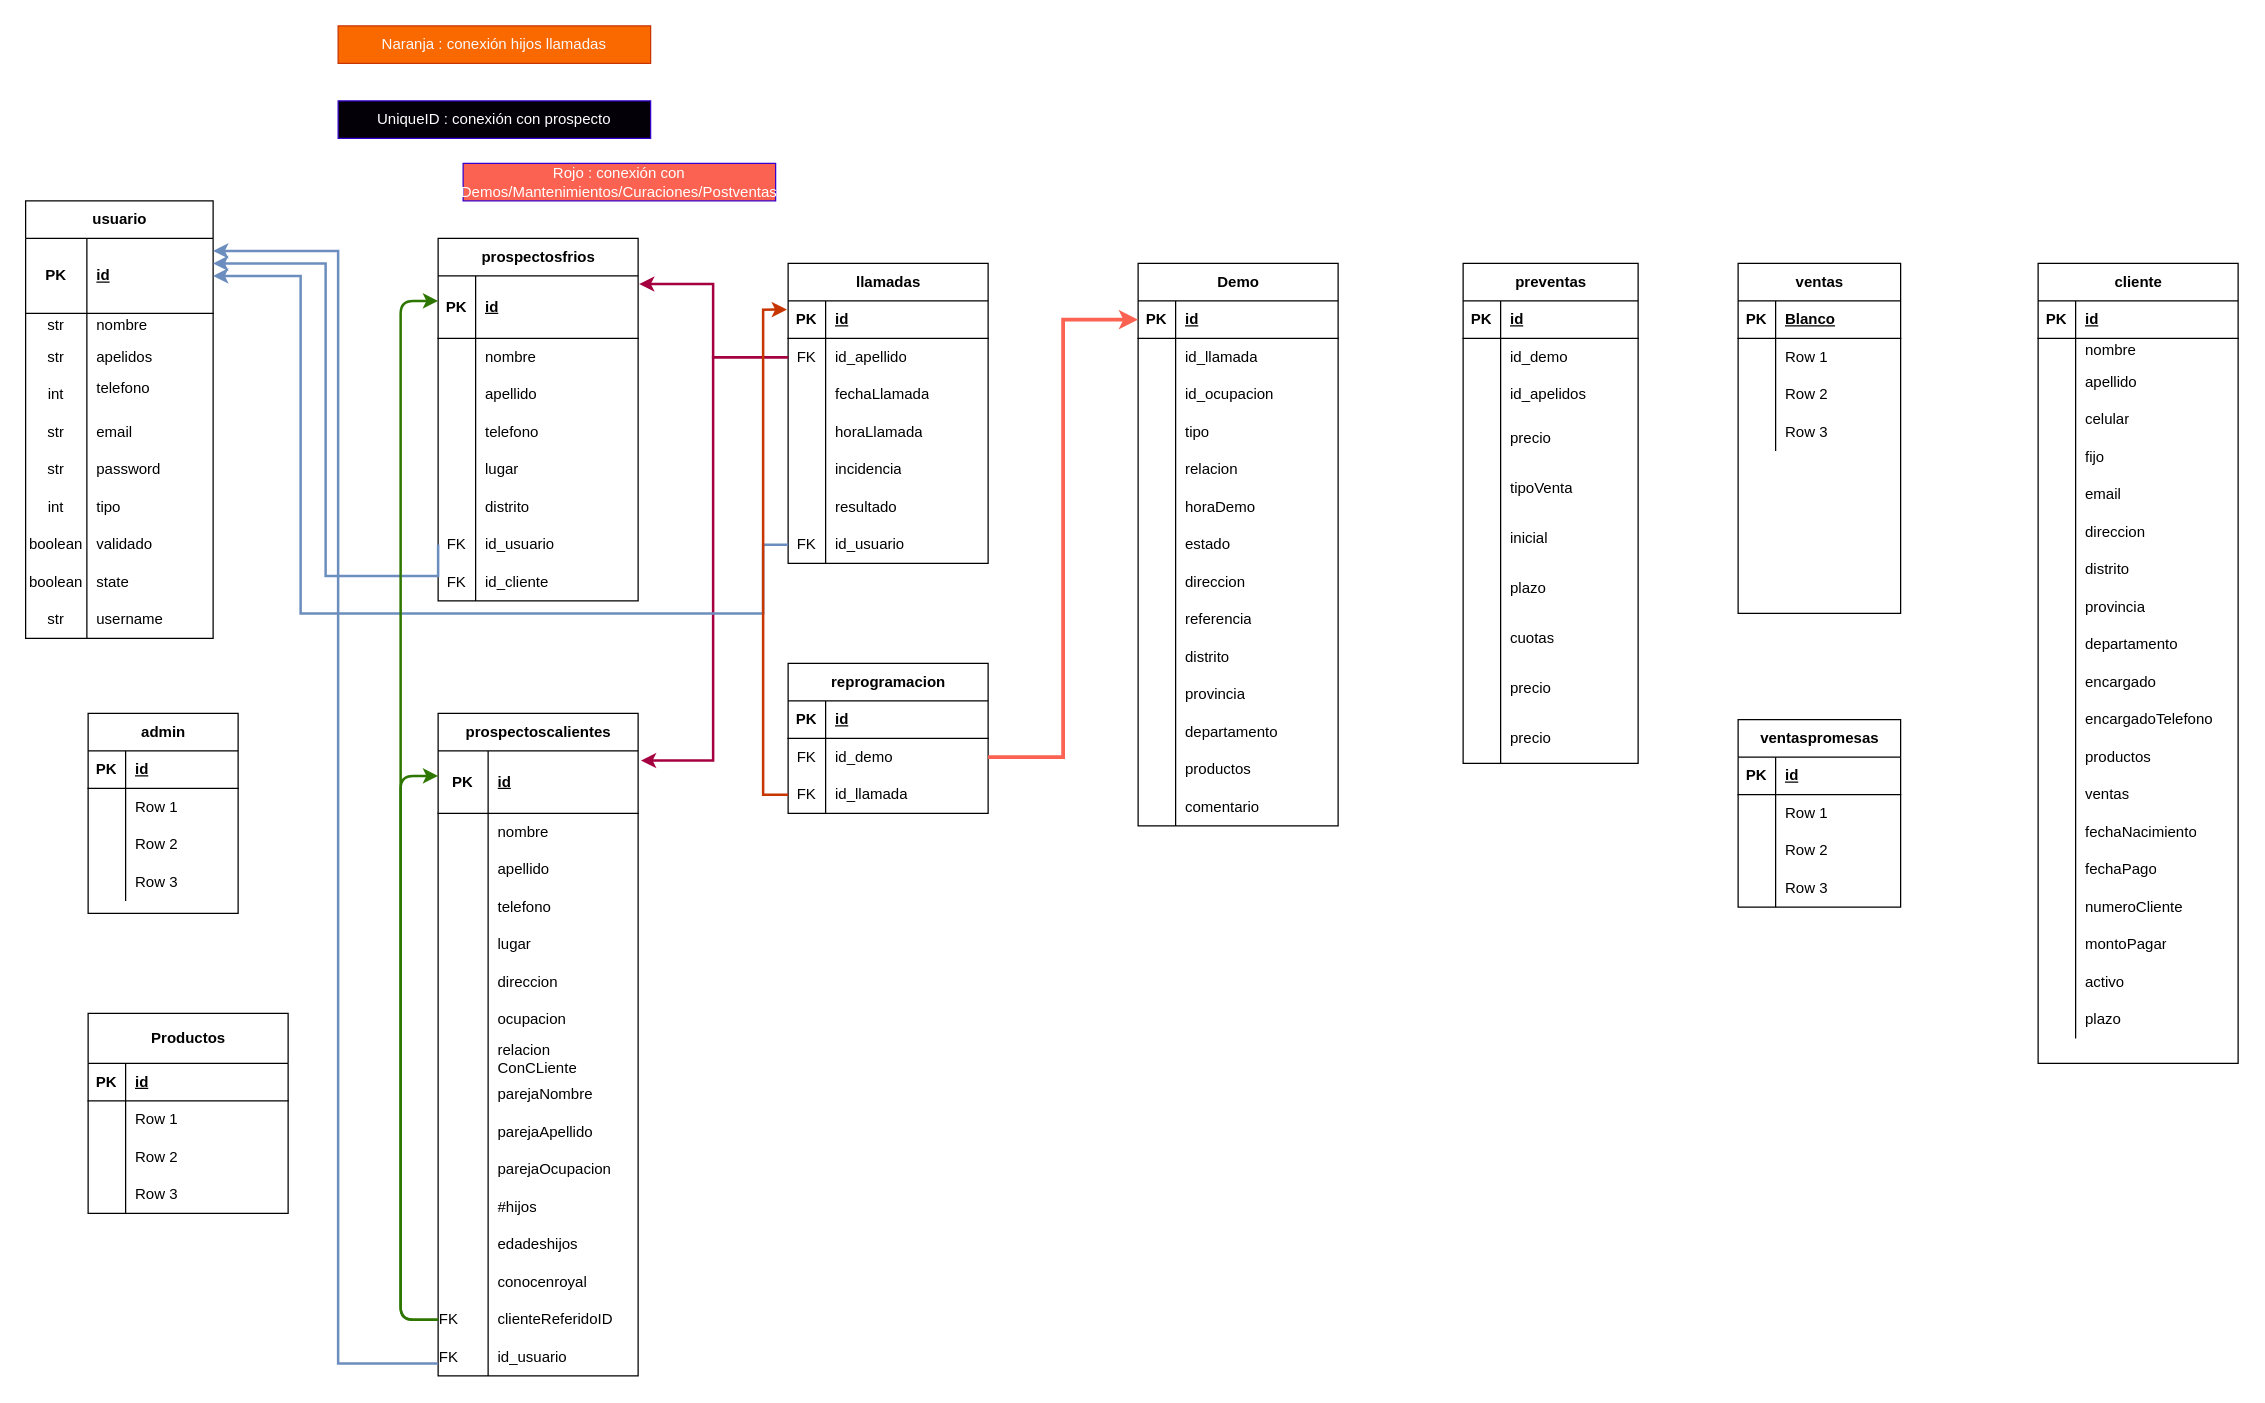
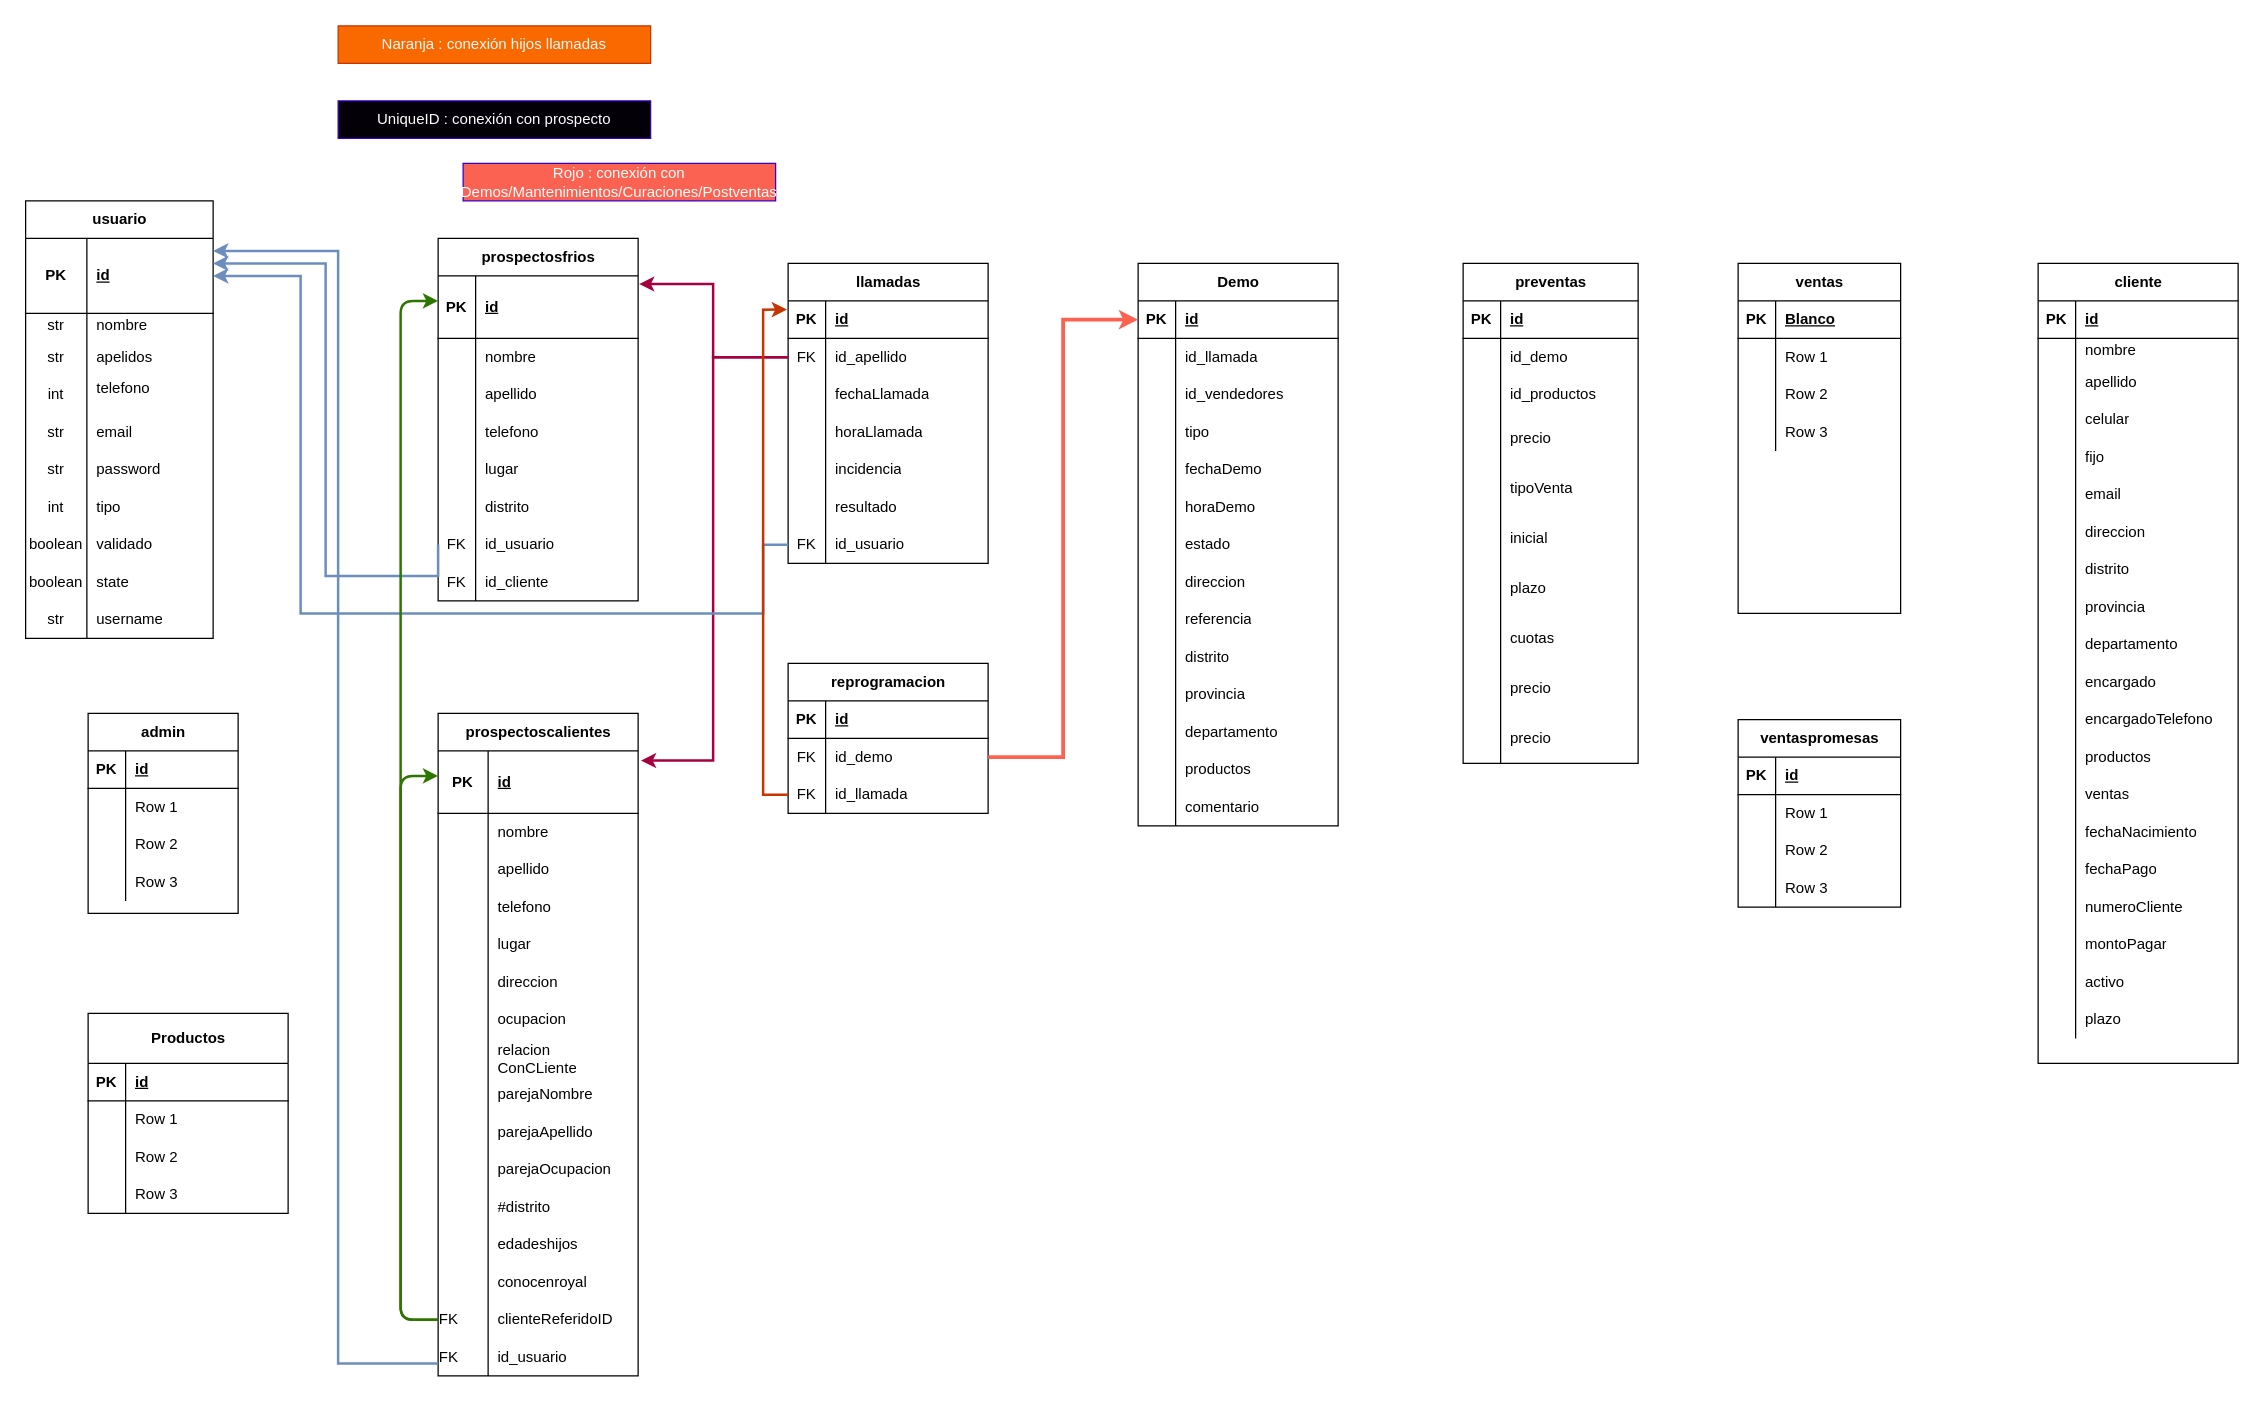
(1232, 394) -> (1238, 394)
(1551, 394) -> (1559, 394)
(1215, 469) -> (1223, 469)
(521, 1207) -> (532, 1207)
